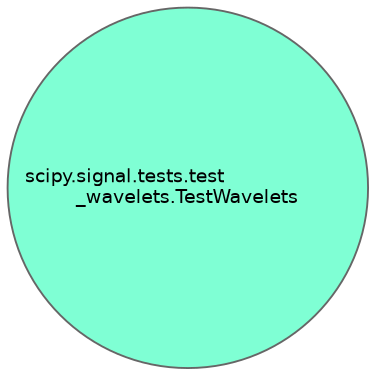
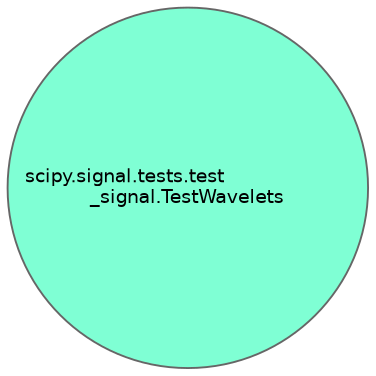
(188, 188) -> (188, 188)
